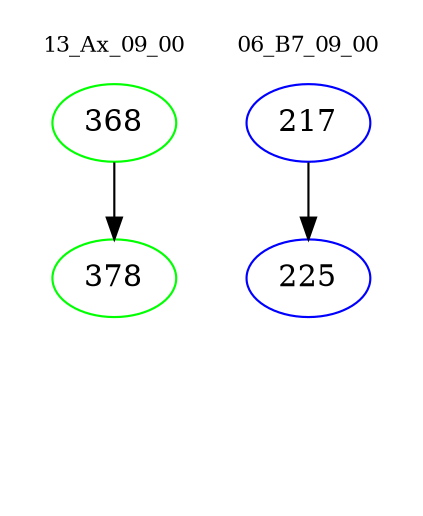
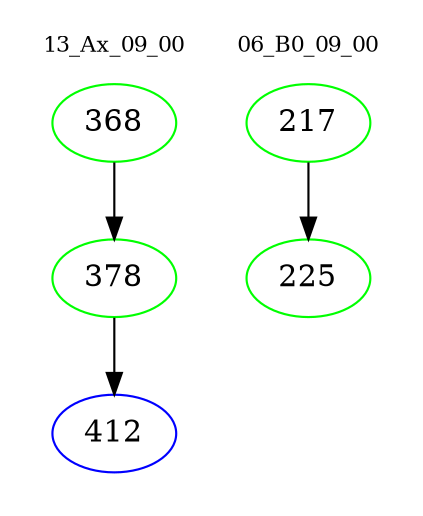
(308, 46) -> (308, 46)
(308, 123) -> (308, 123)
(308, 278) -> (308, 278)
none -> (114, 434)
